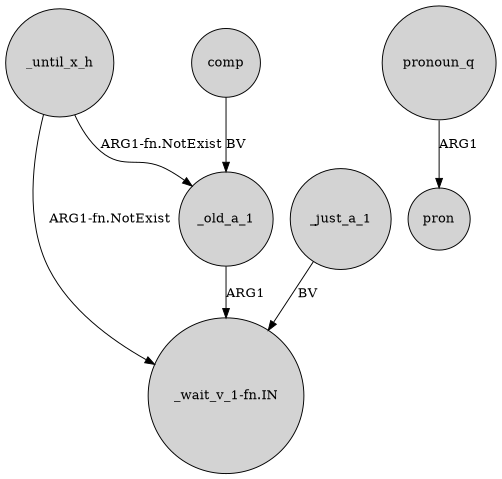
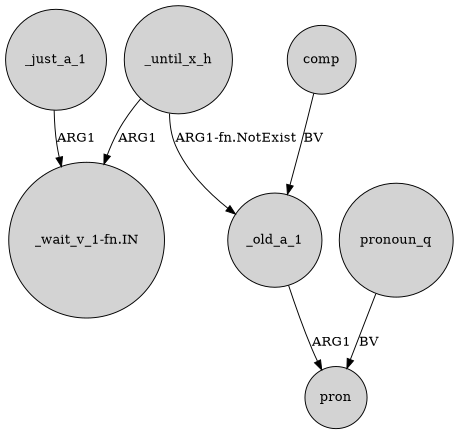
(459, 144) -> (369, 342)
(110, 219) -> (138, 138)
(226, 287) -> (302, 324)
(308, 294) -> (77, 138)
